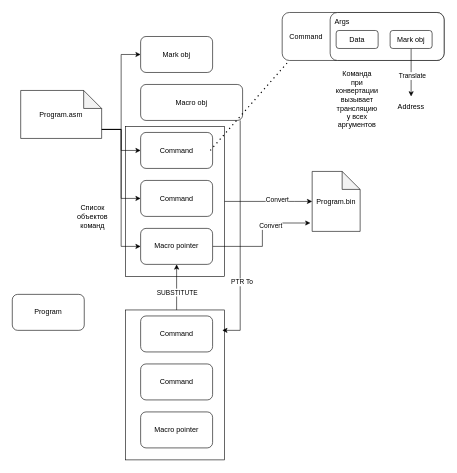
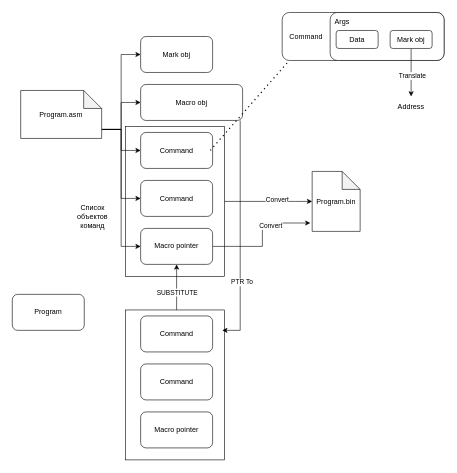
(357, 99) -> none
none -> (130, 102)
